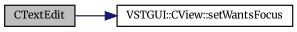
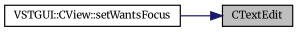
(90, 16) -> (196, 16)
